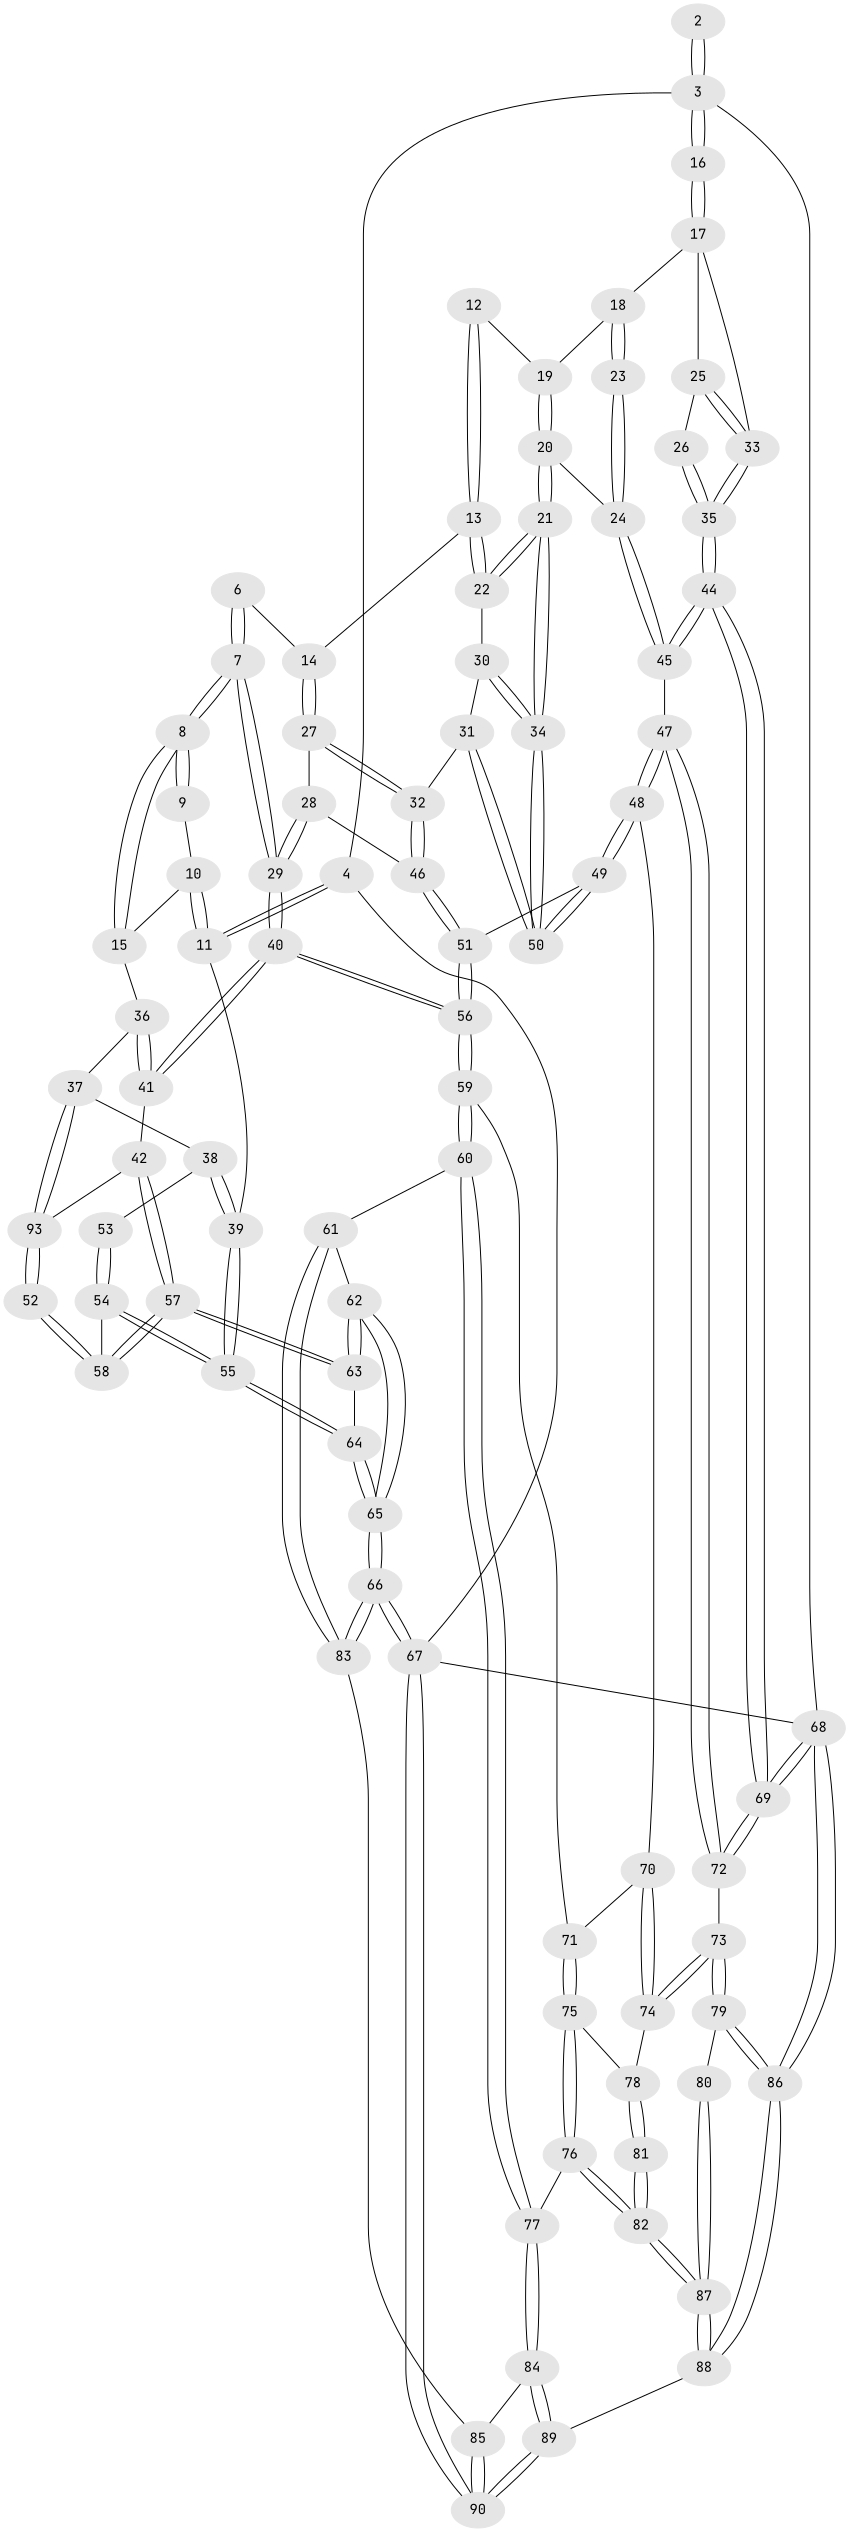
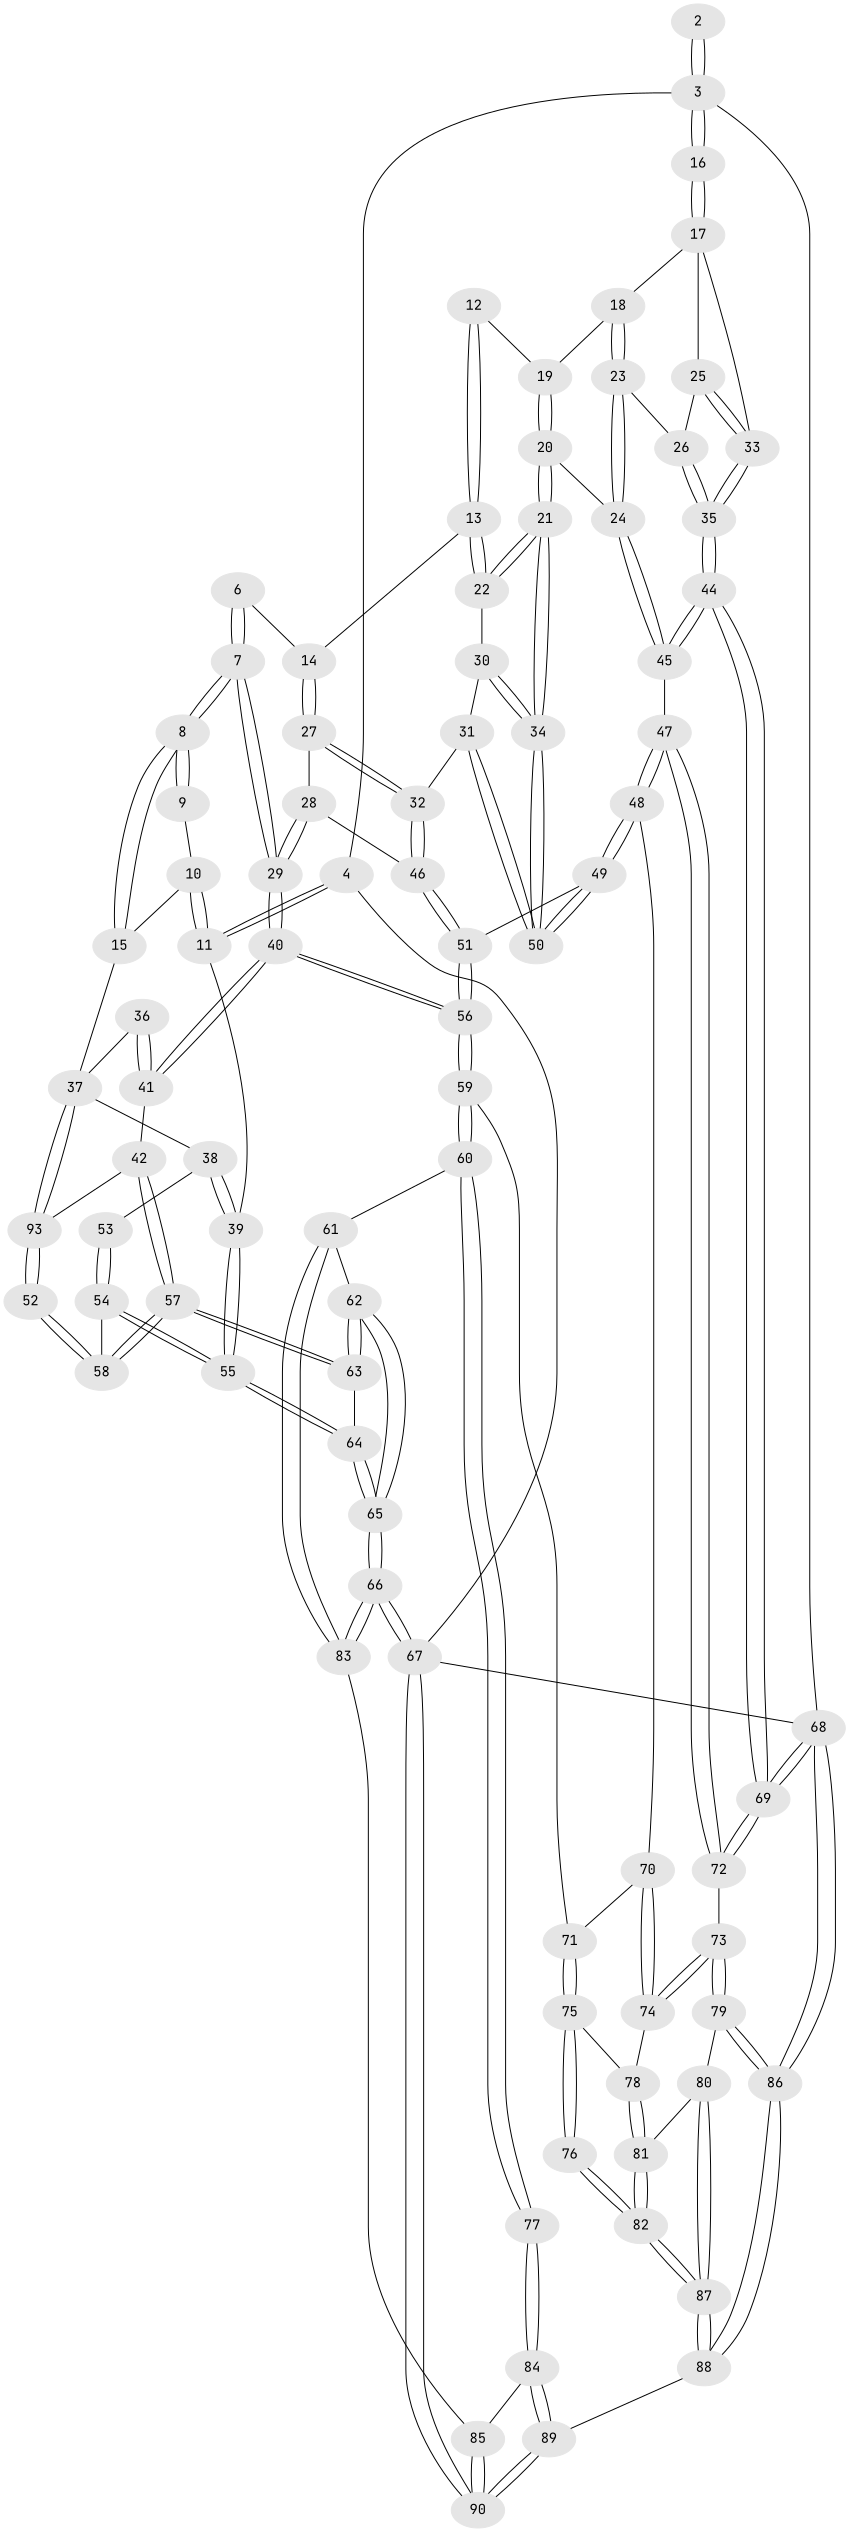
none -> (650, 413)
(131, 982) -> (97, 1017)
none -> (672, 2119)
(551, 2190) -> none
